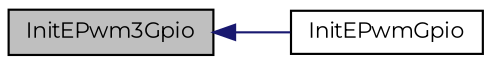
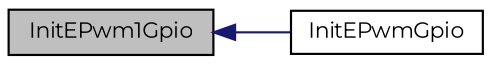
(111, 32) -> (111, 32)
